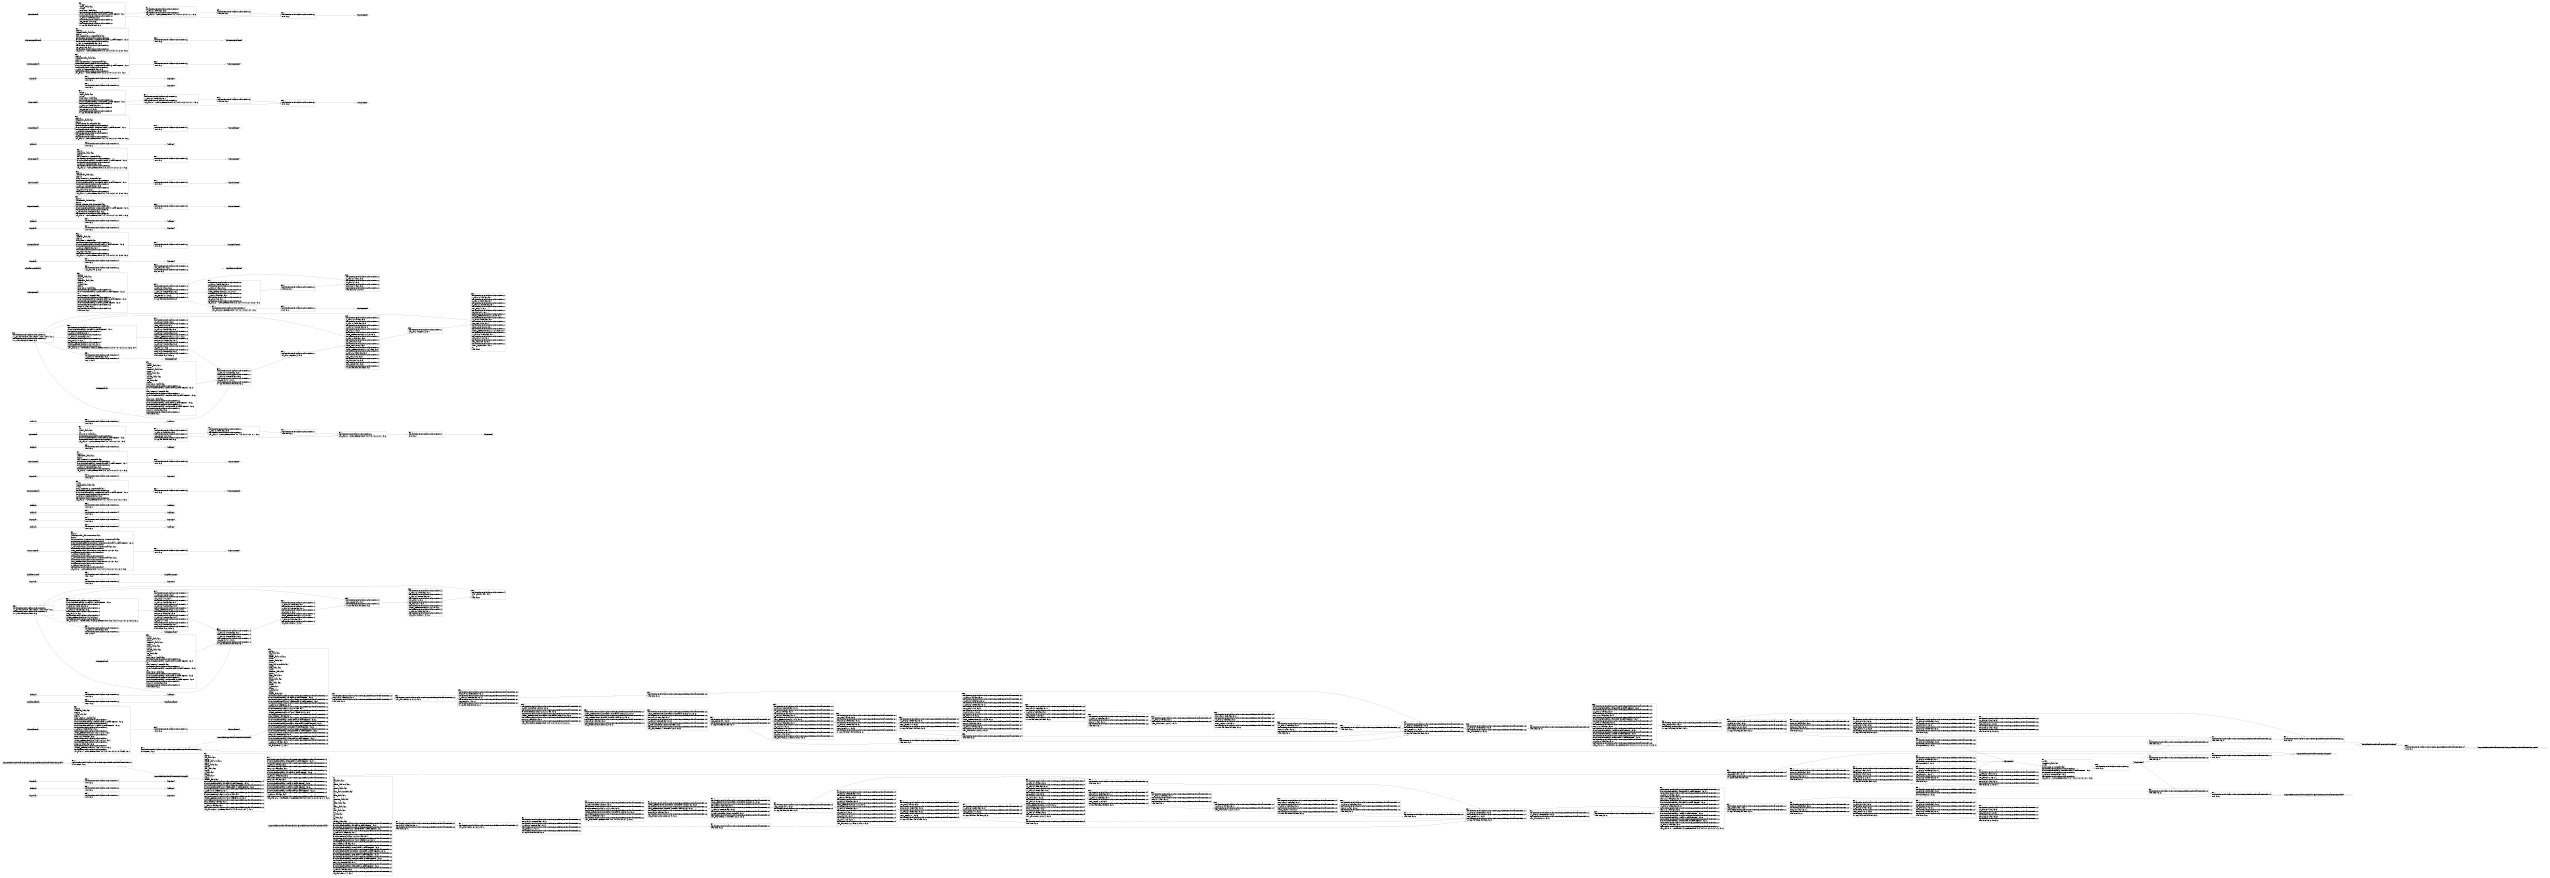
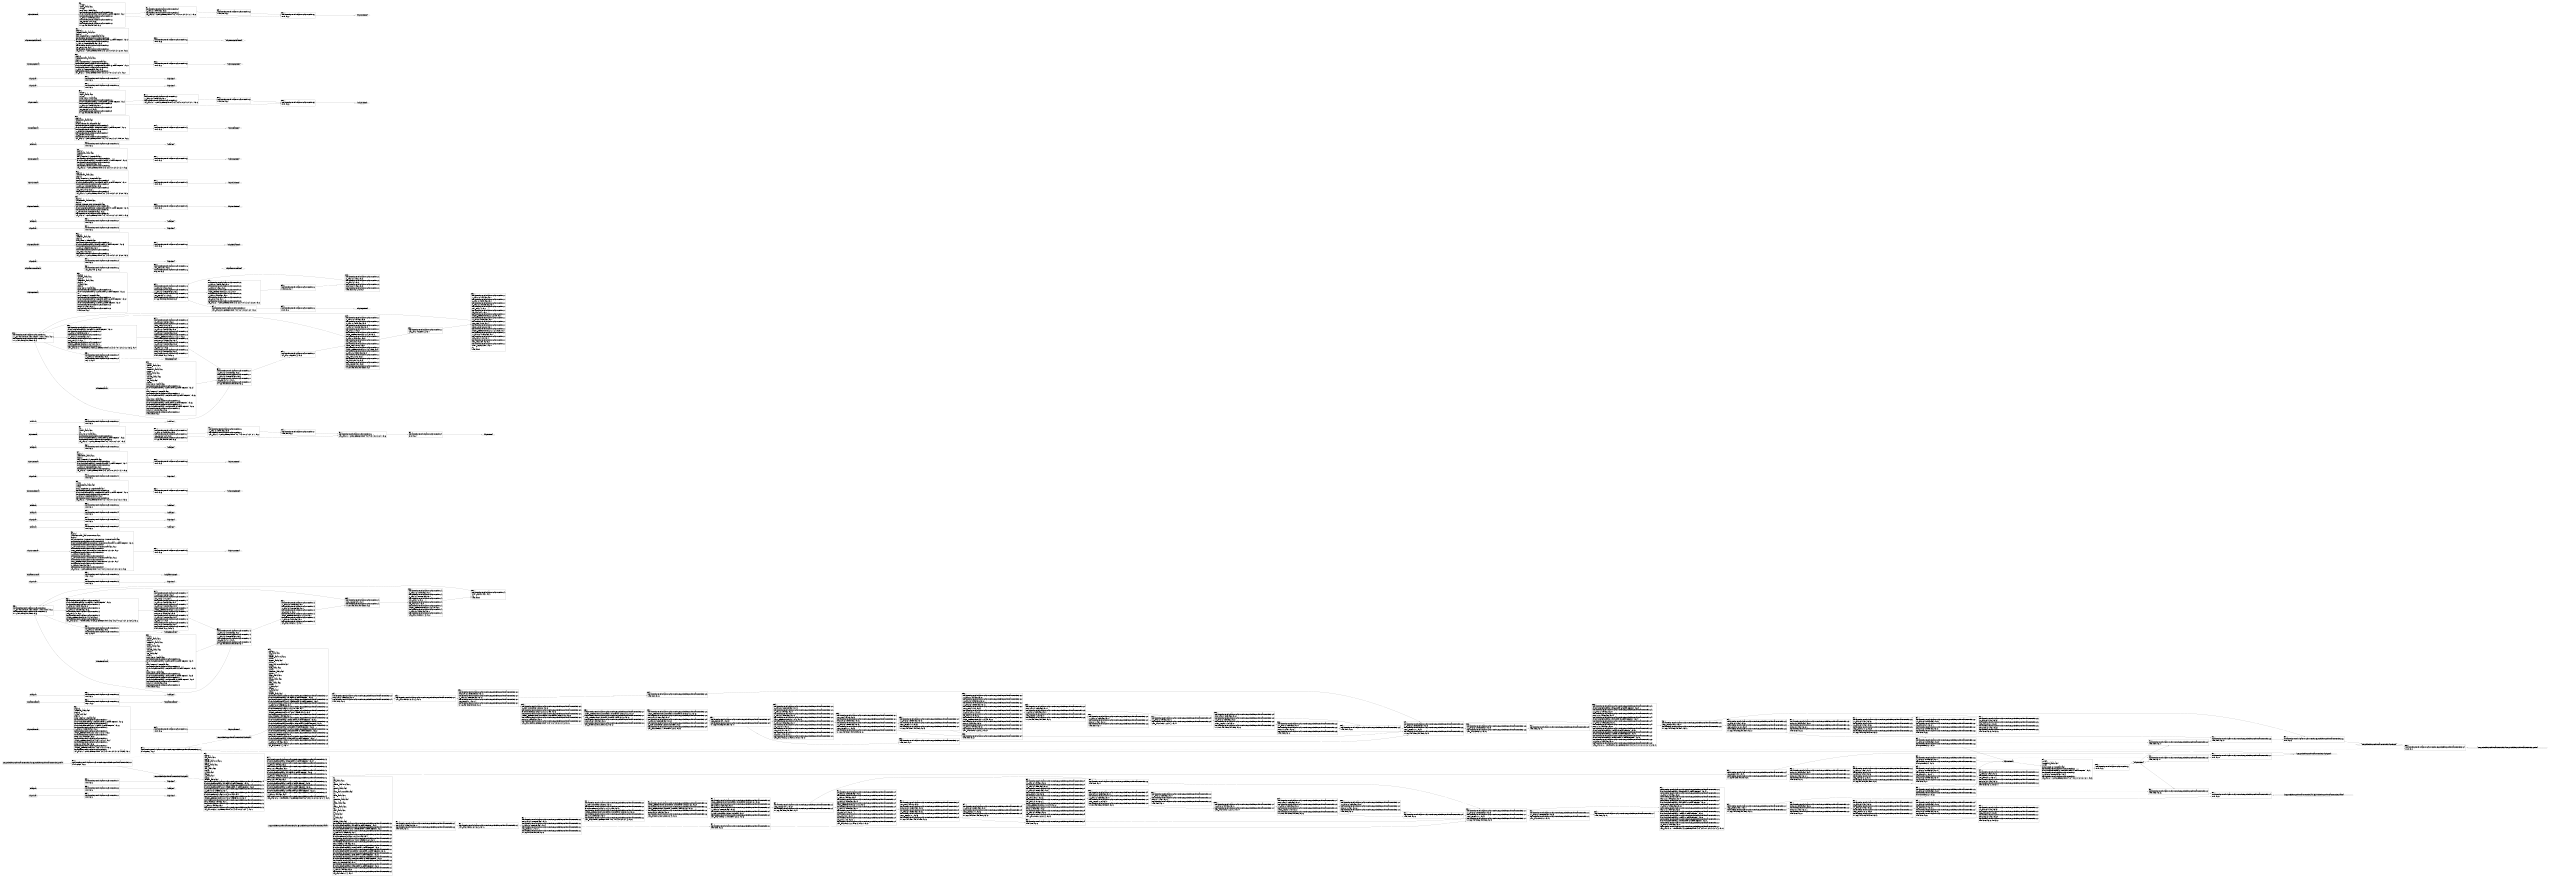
none -> (33, 86)
(33, 782) -> none
